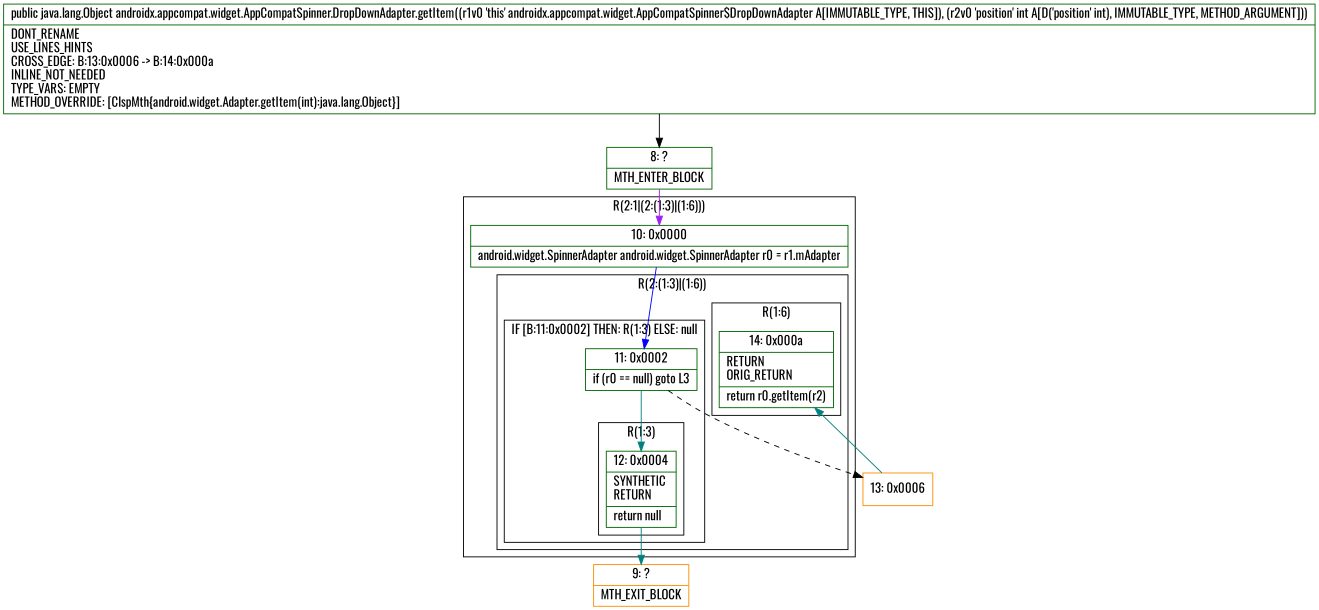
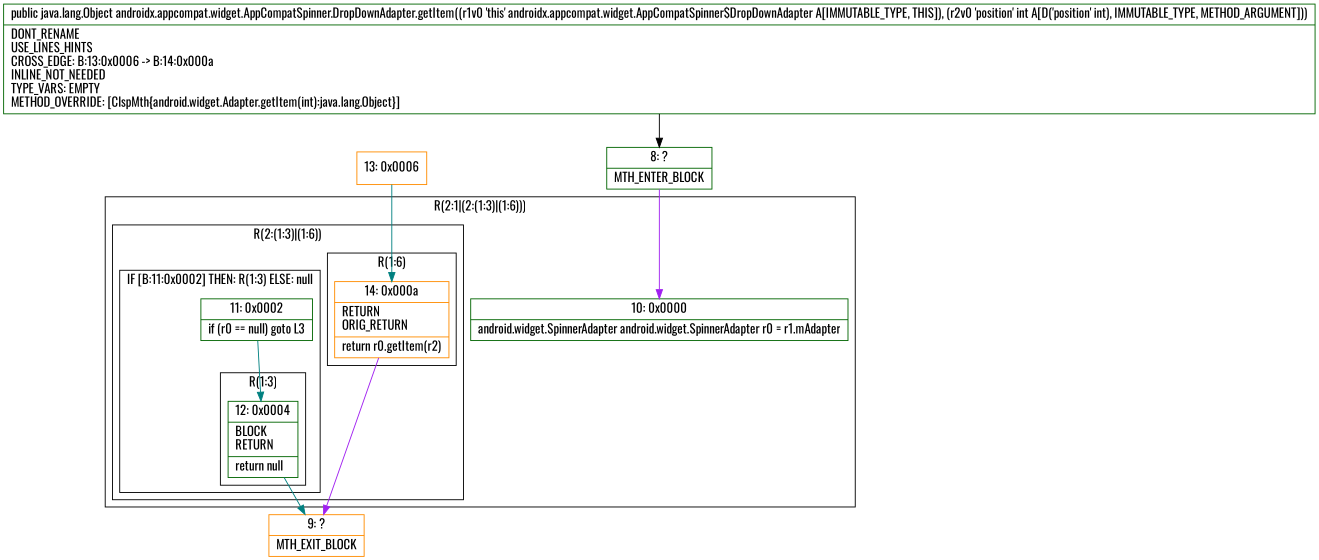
(651, 303) -> none
(776, 370) -> (392, 320)
none -> (353, 432)
(758, 439) -> none
(640, 482) -> (251, 432)
